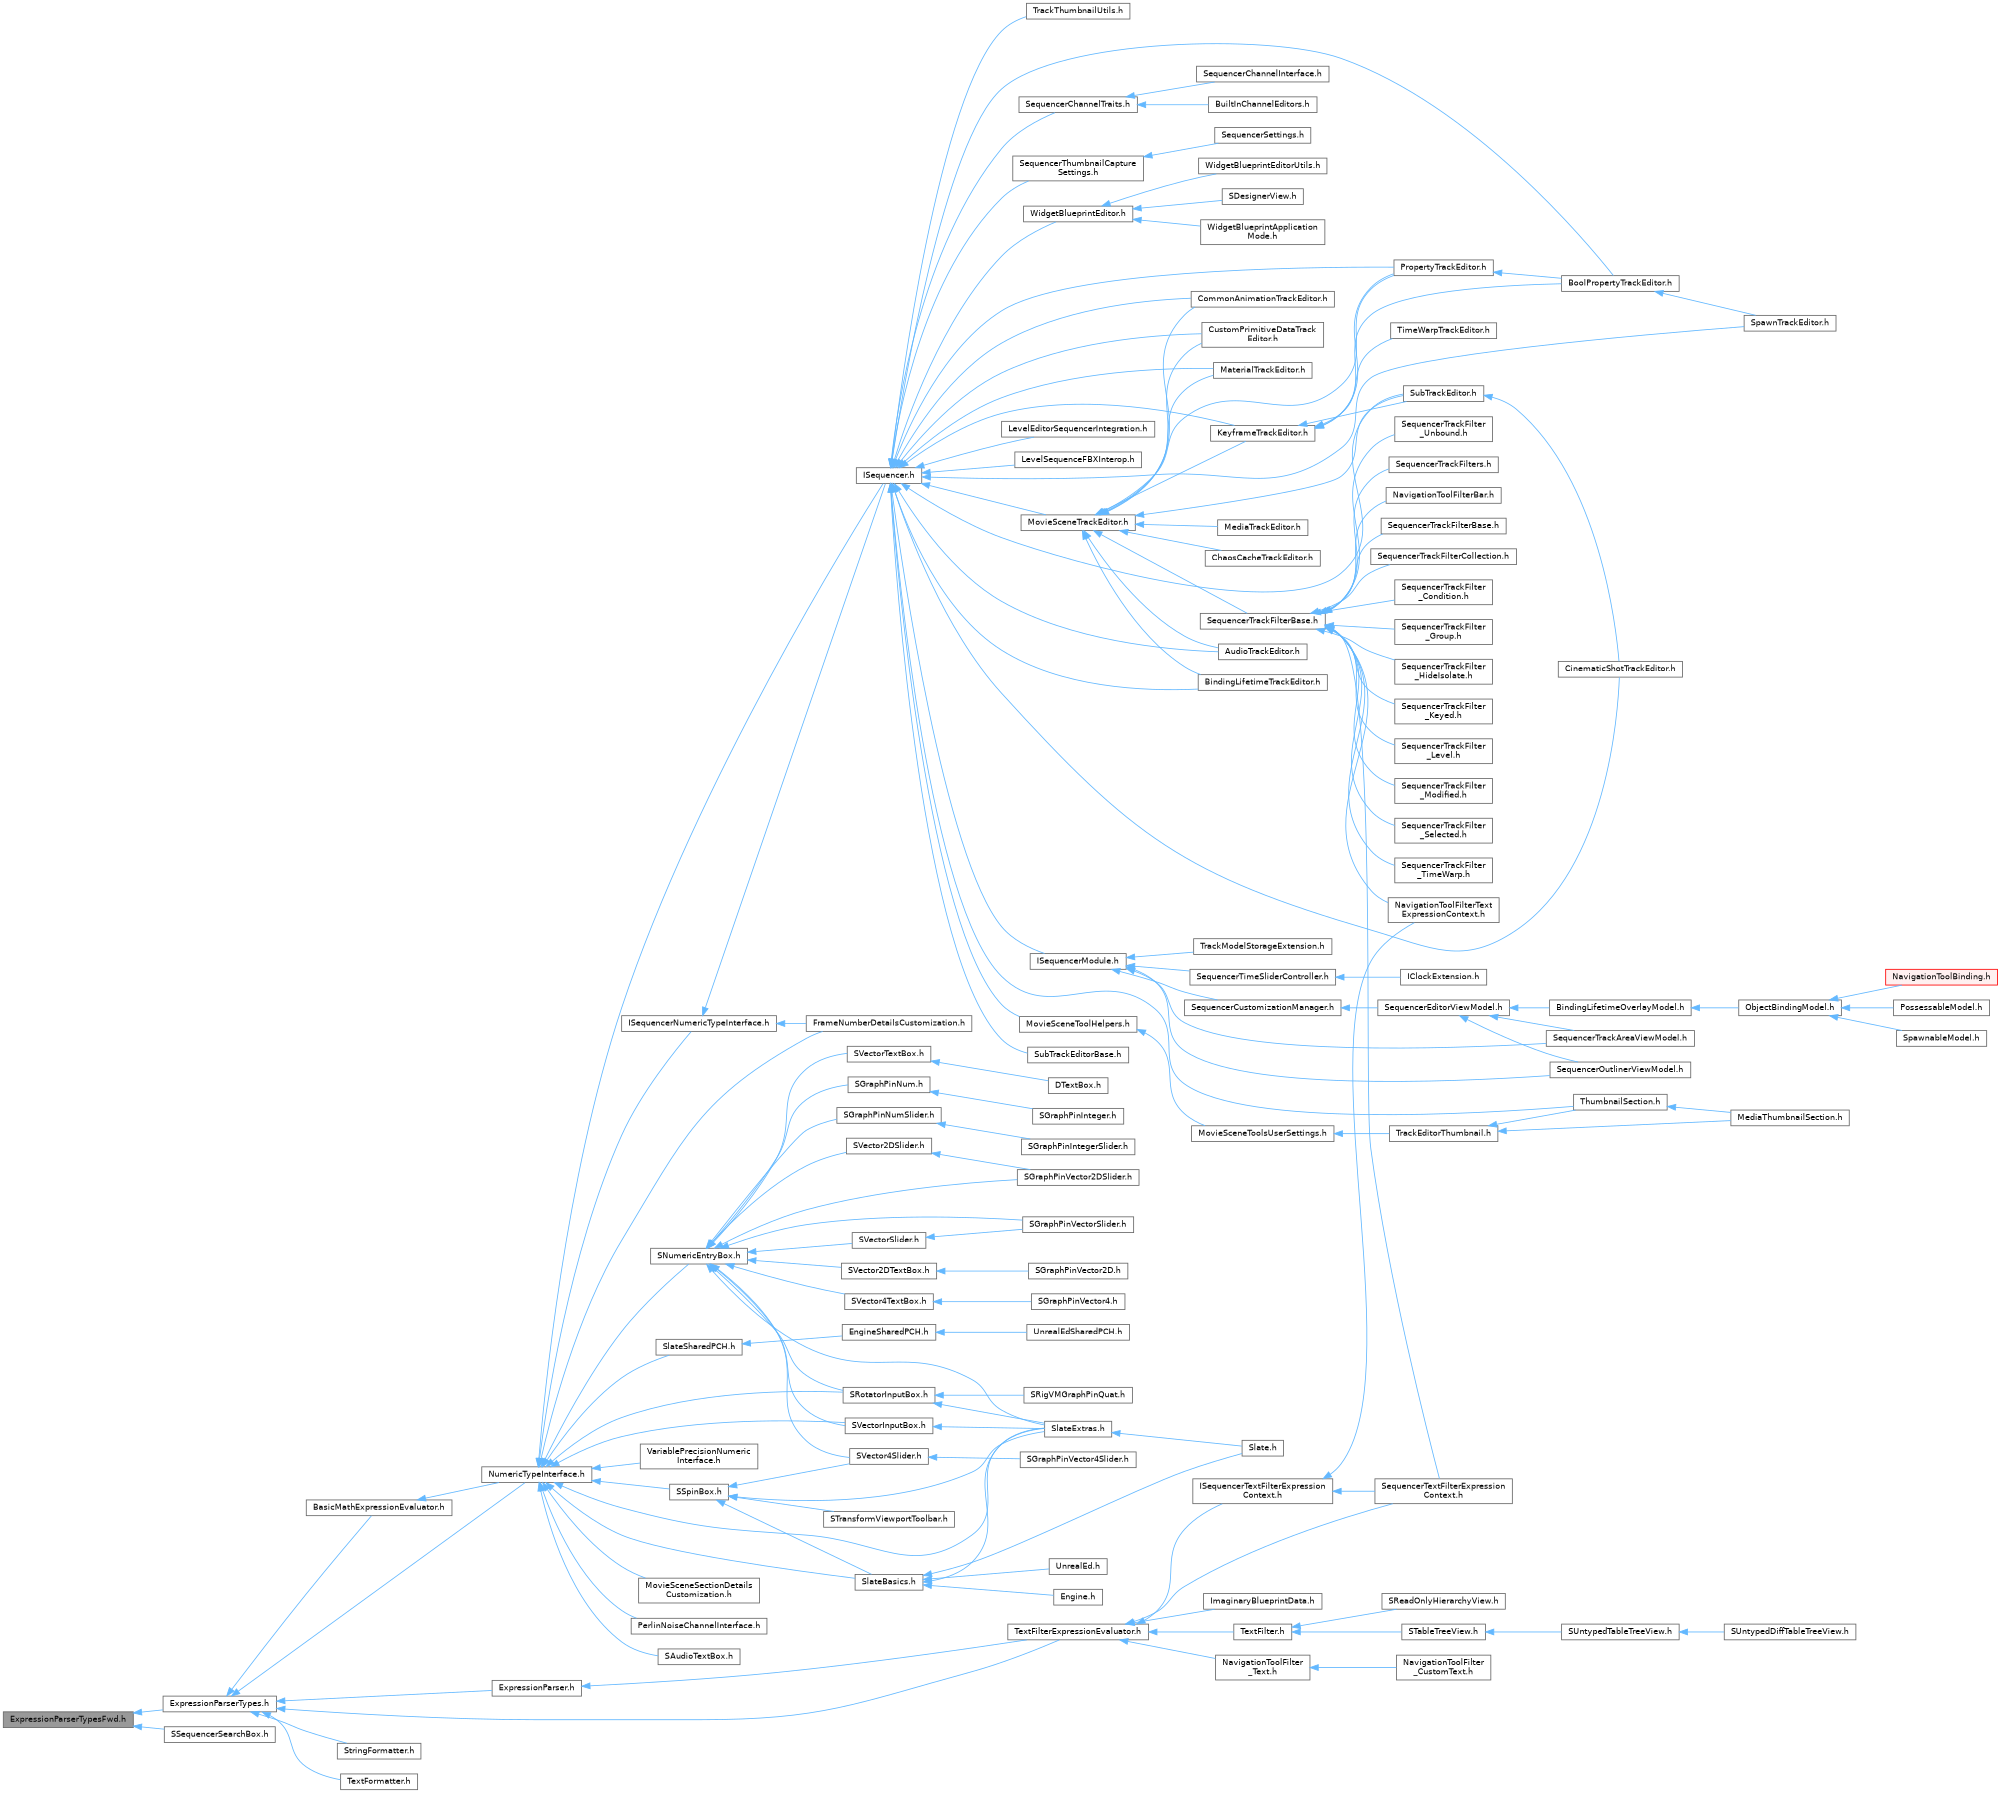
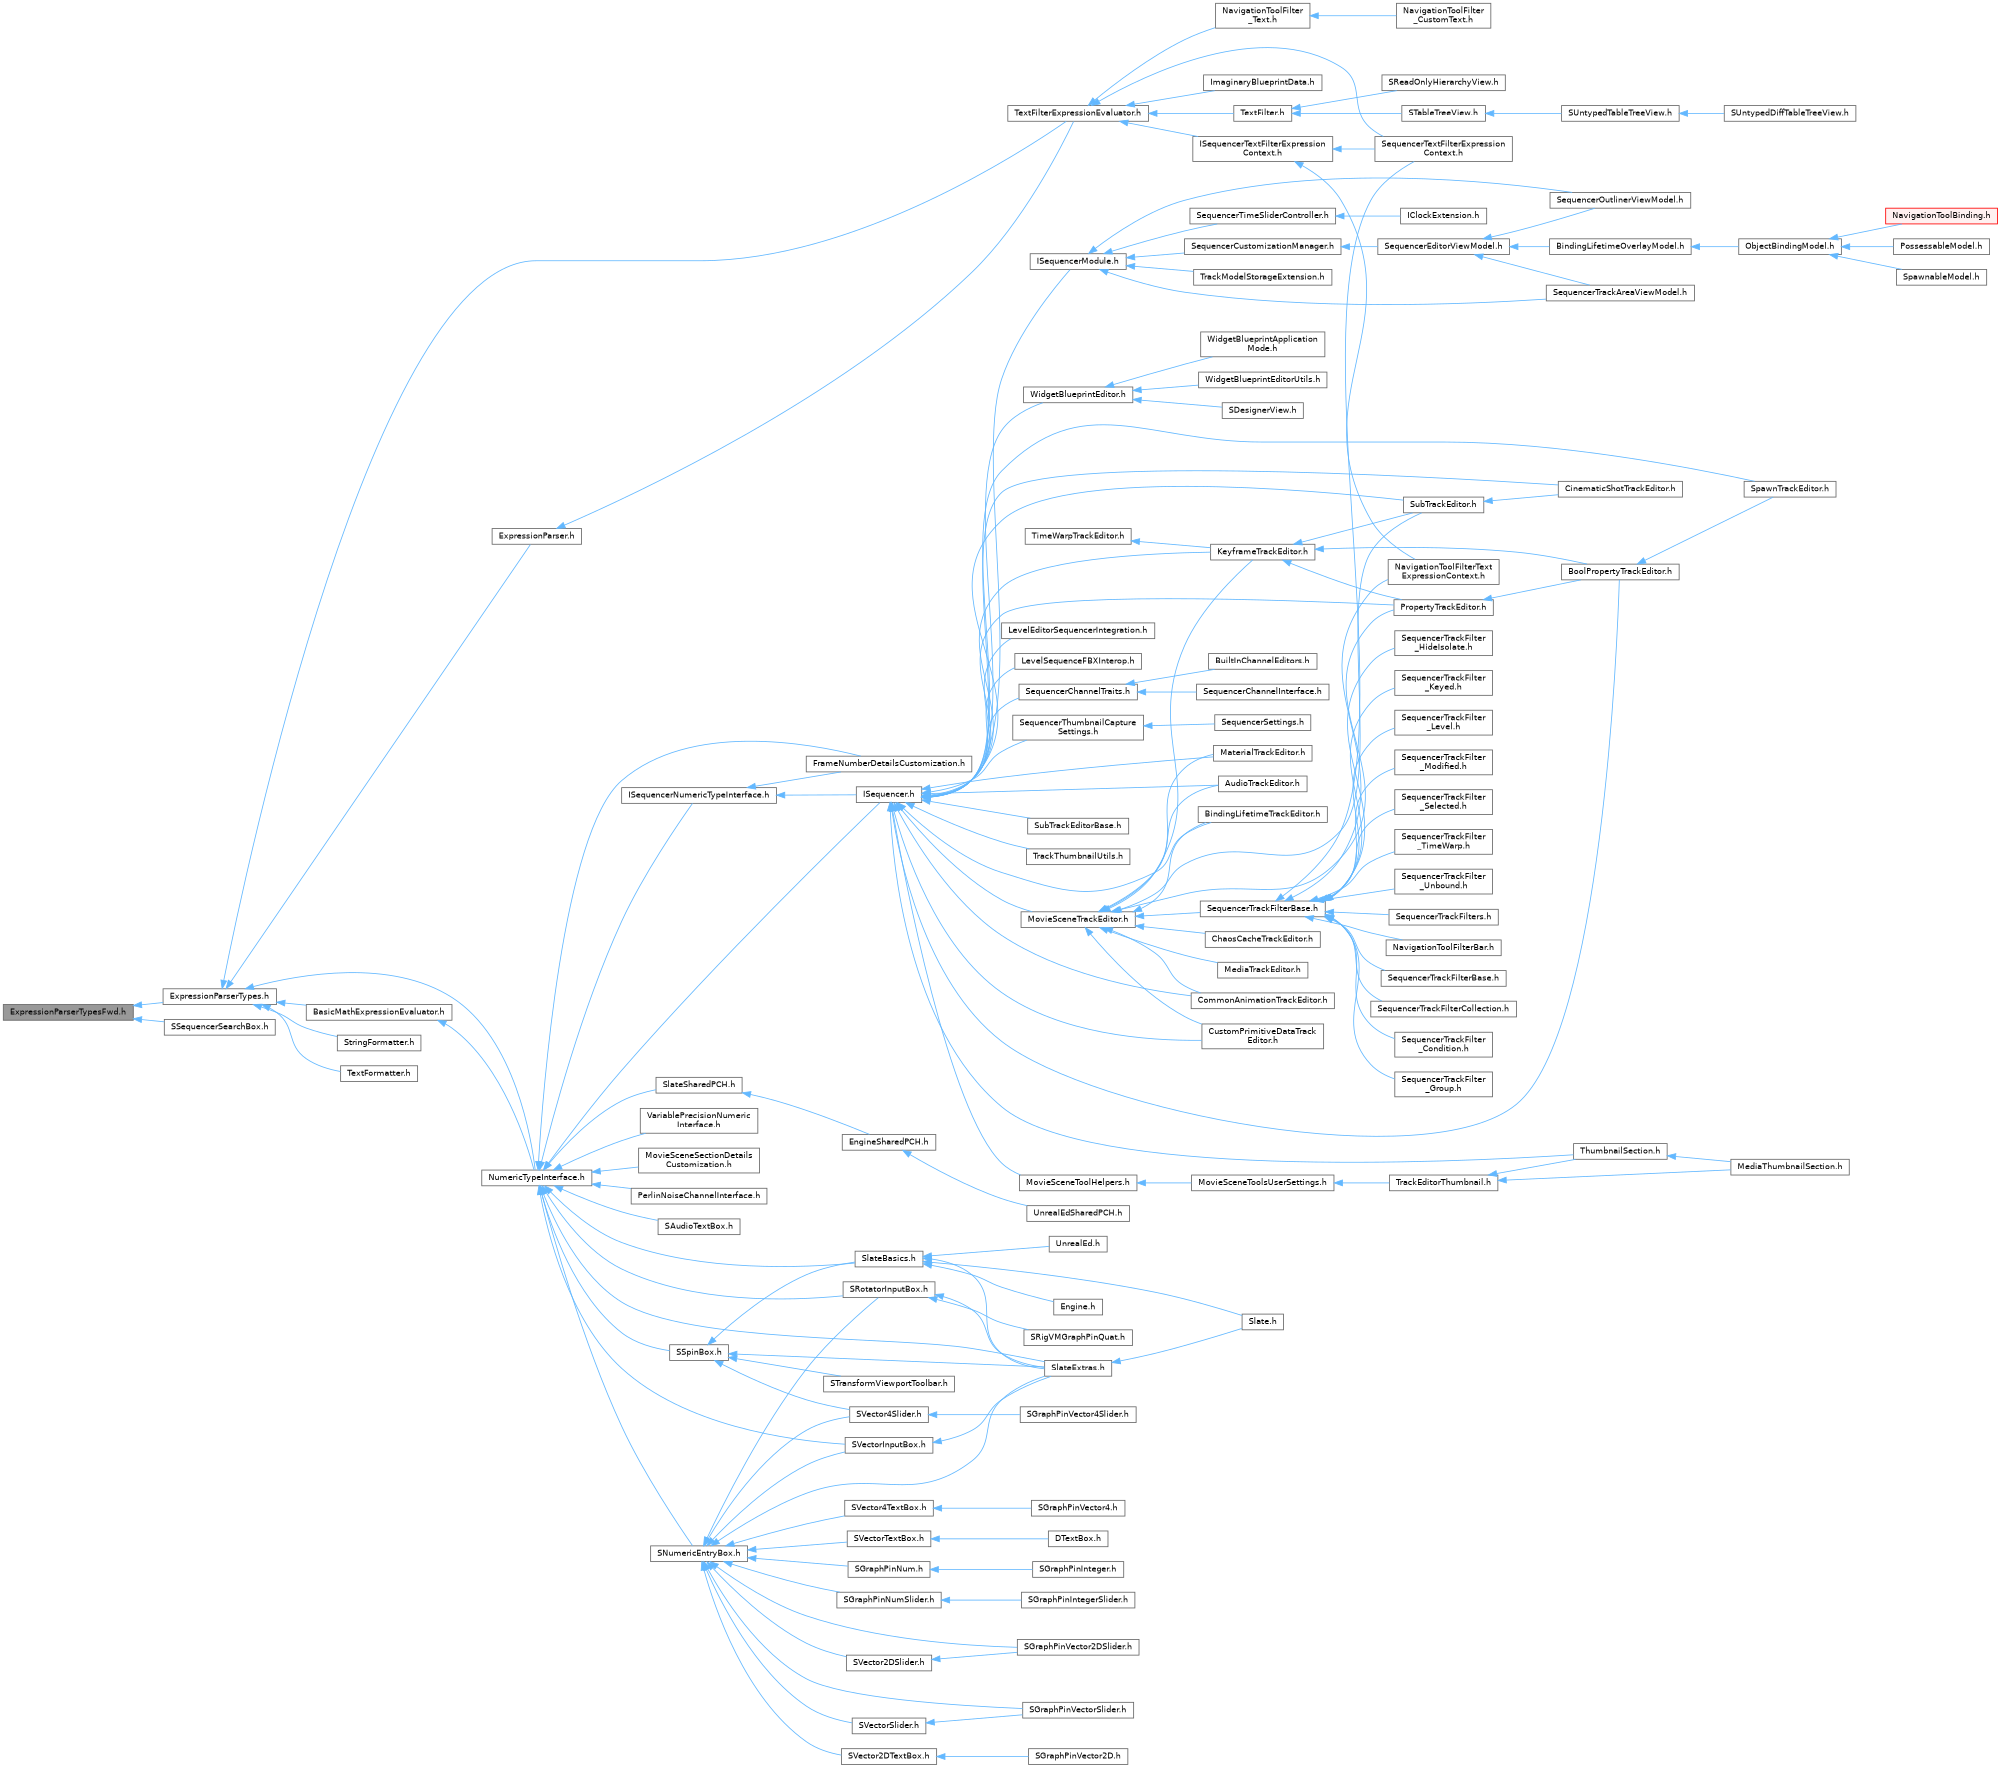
(1362, 361) -> (1175, 545)
